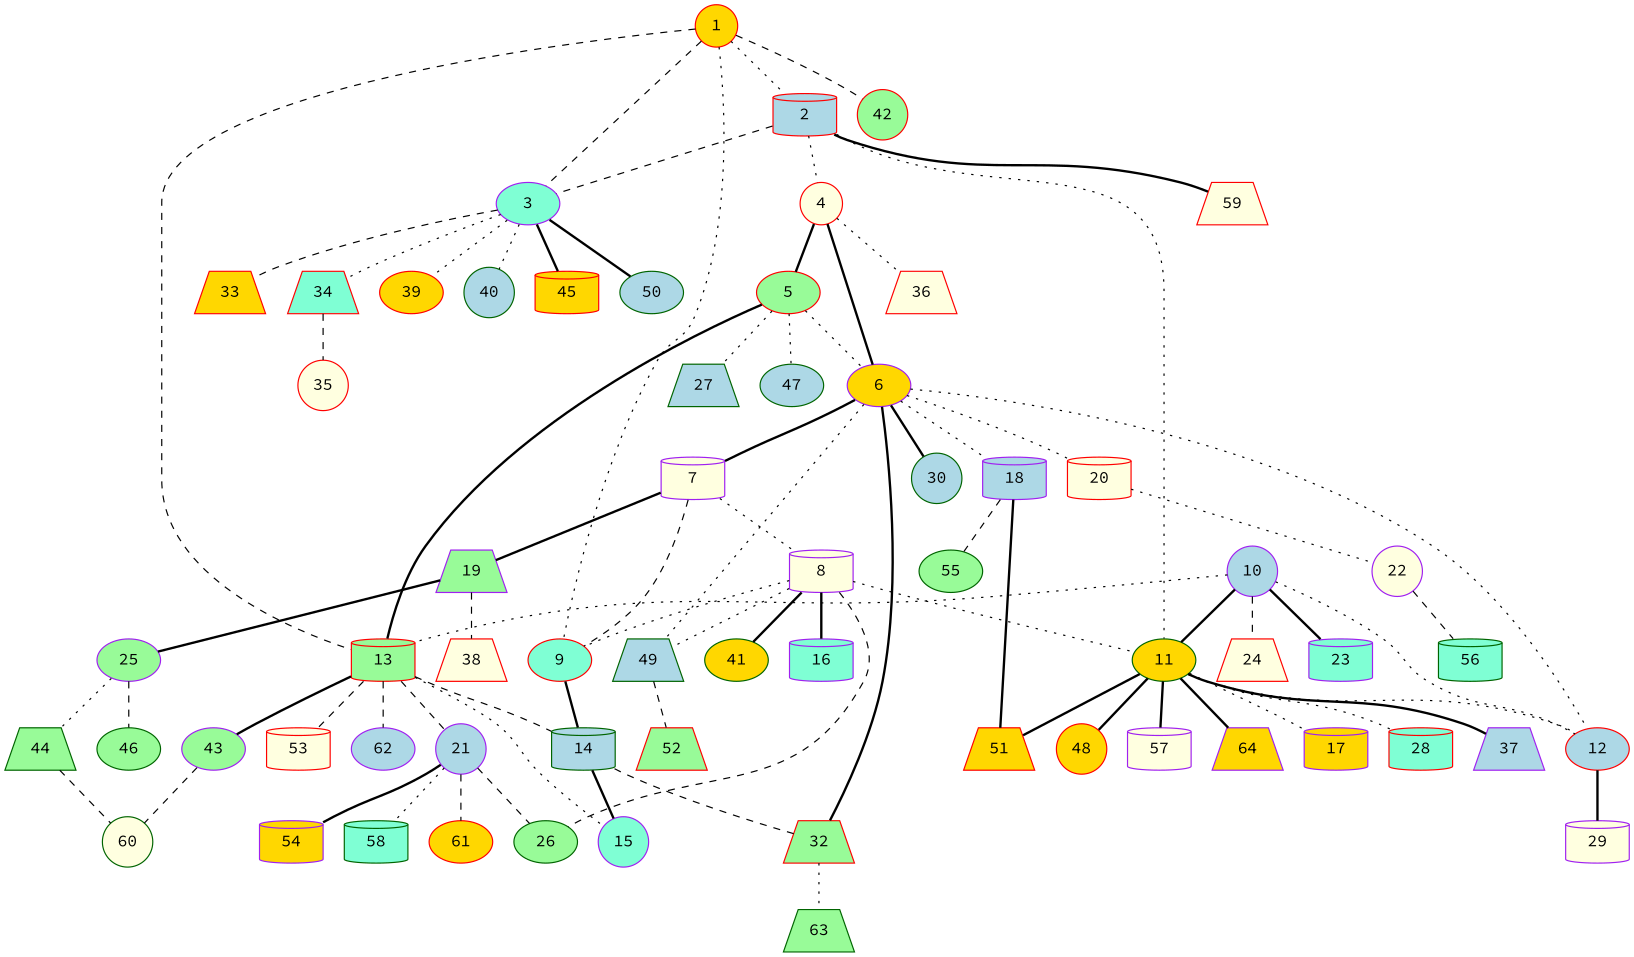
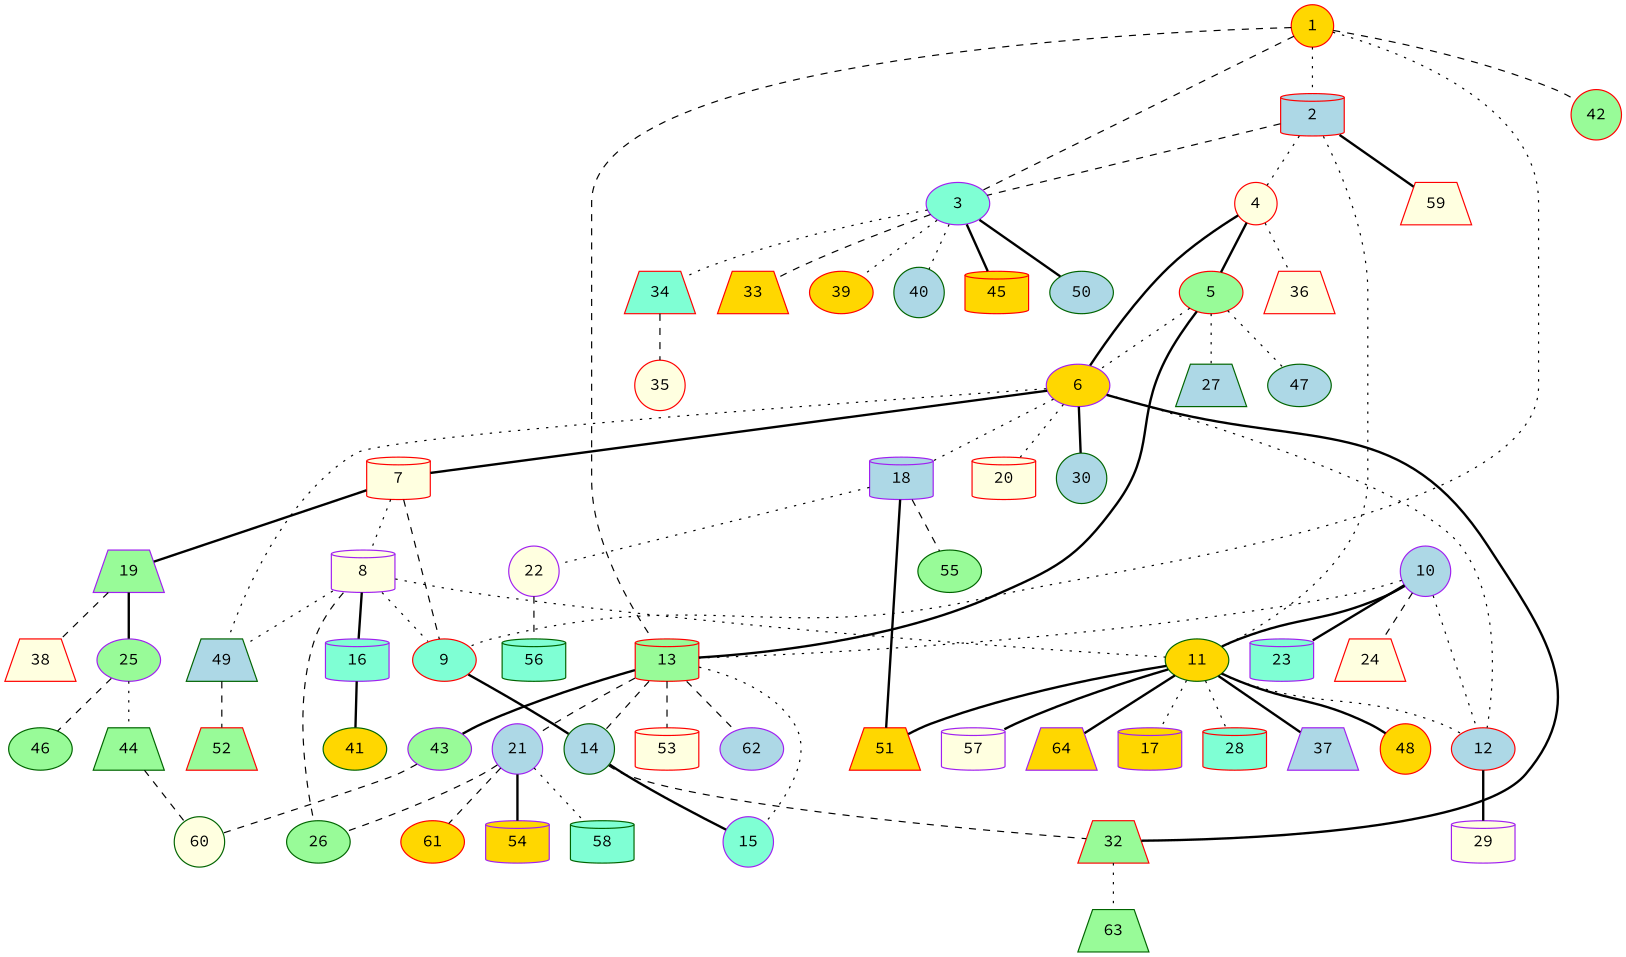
(693, 478) -> (398, 478)
(1252, 526) -> (714, 526)
(777, 617) -> (356, 704)
(583, 749) -> (589, 749)
